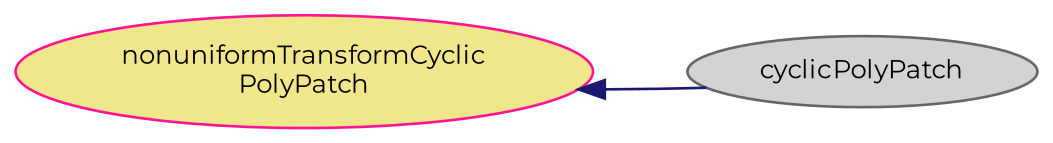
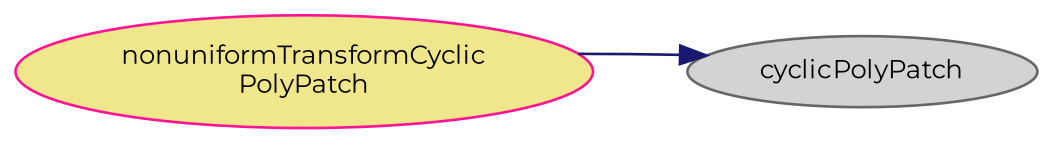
(656, 89) -> (629, 54)
